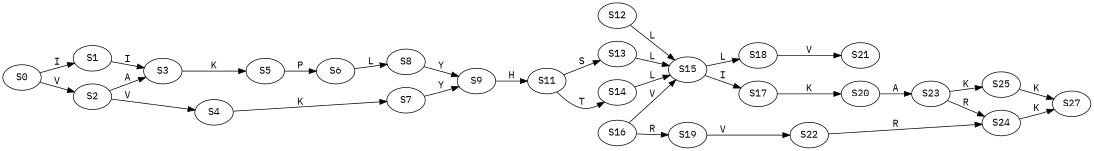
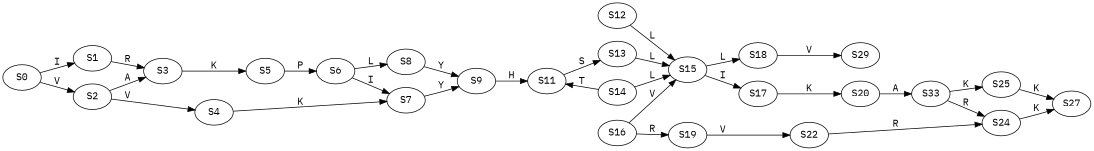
(860, 55) -> (860, 55)
(128, 59) -> (128, 59)
none -> (368, 84)
(931, 94) -> (931, 94)
(576, 106) -> (586, 87)
